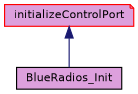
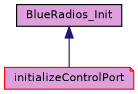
(69, 53) -> (69, 53)
